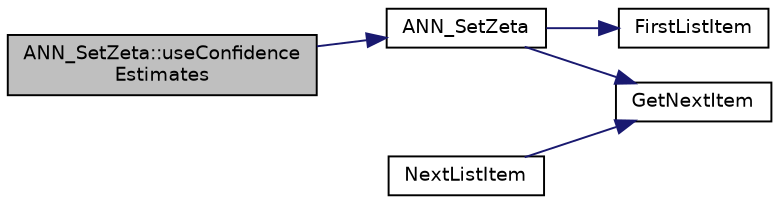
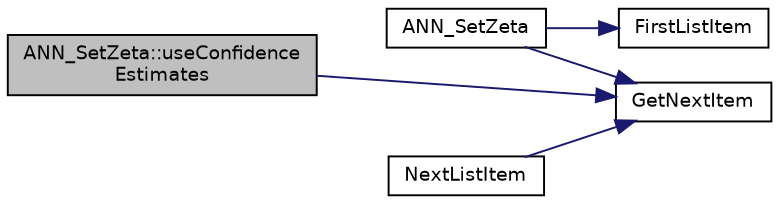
(342, 43) -> (456, 86)
